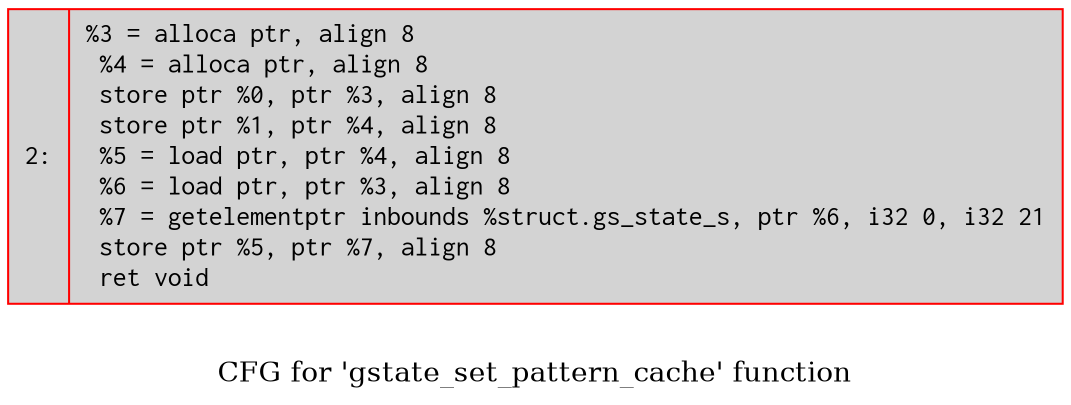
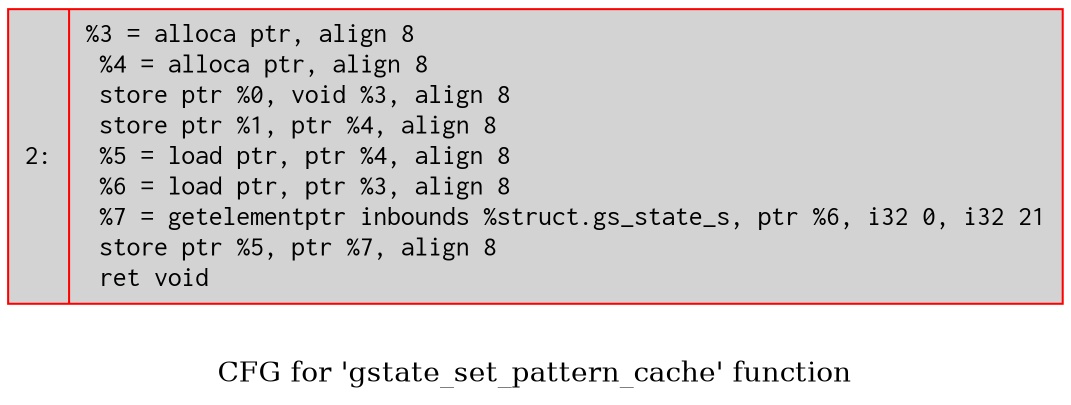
(292, 94) -> (299, 94)
